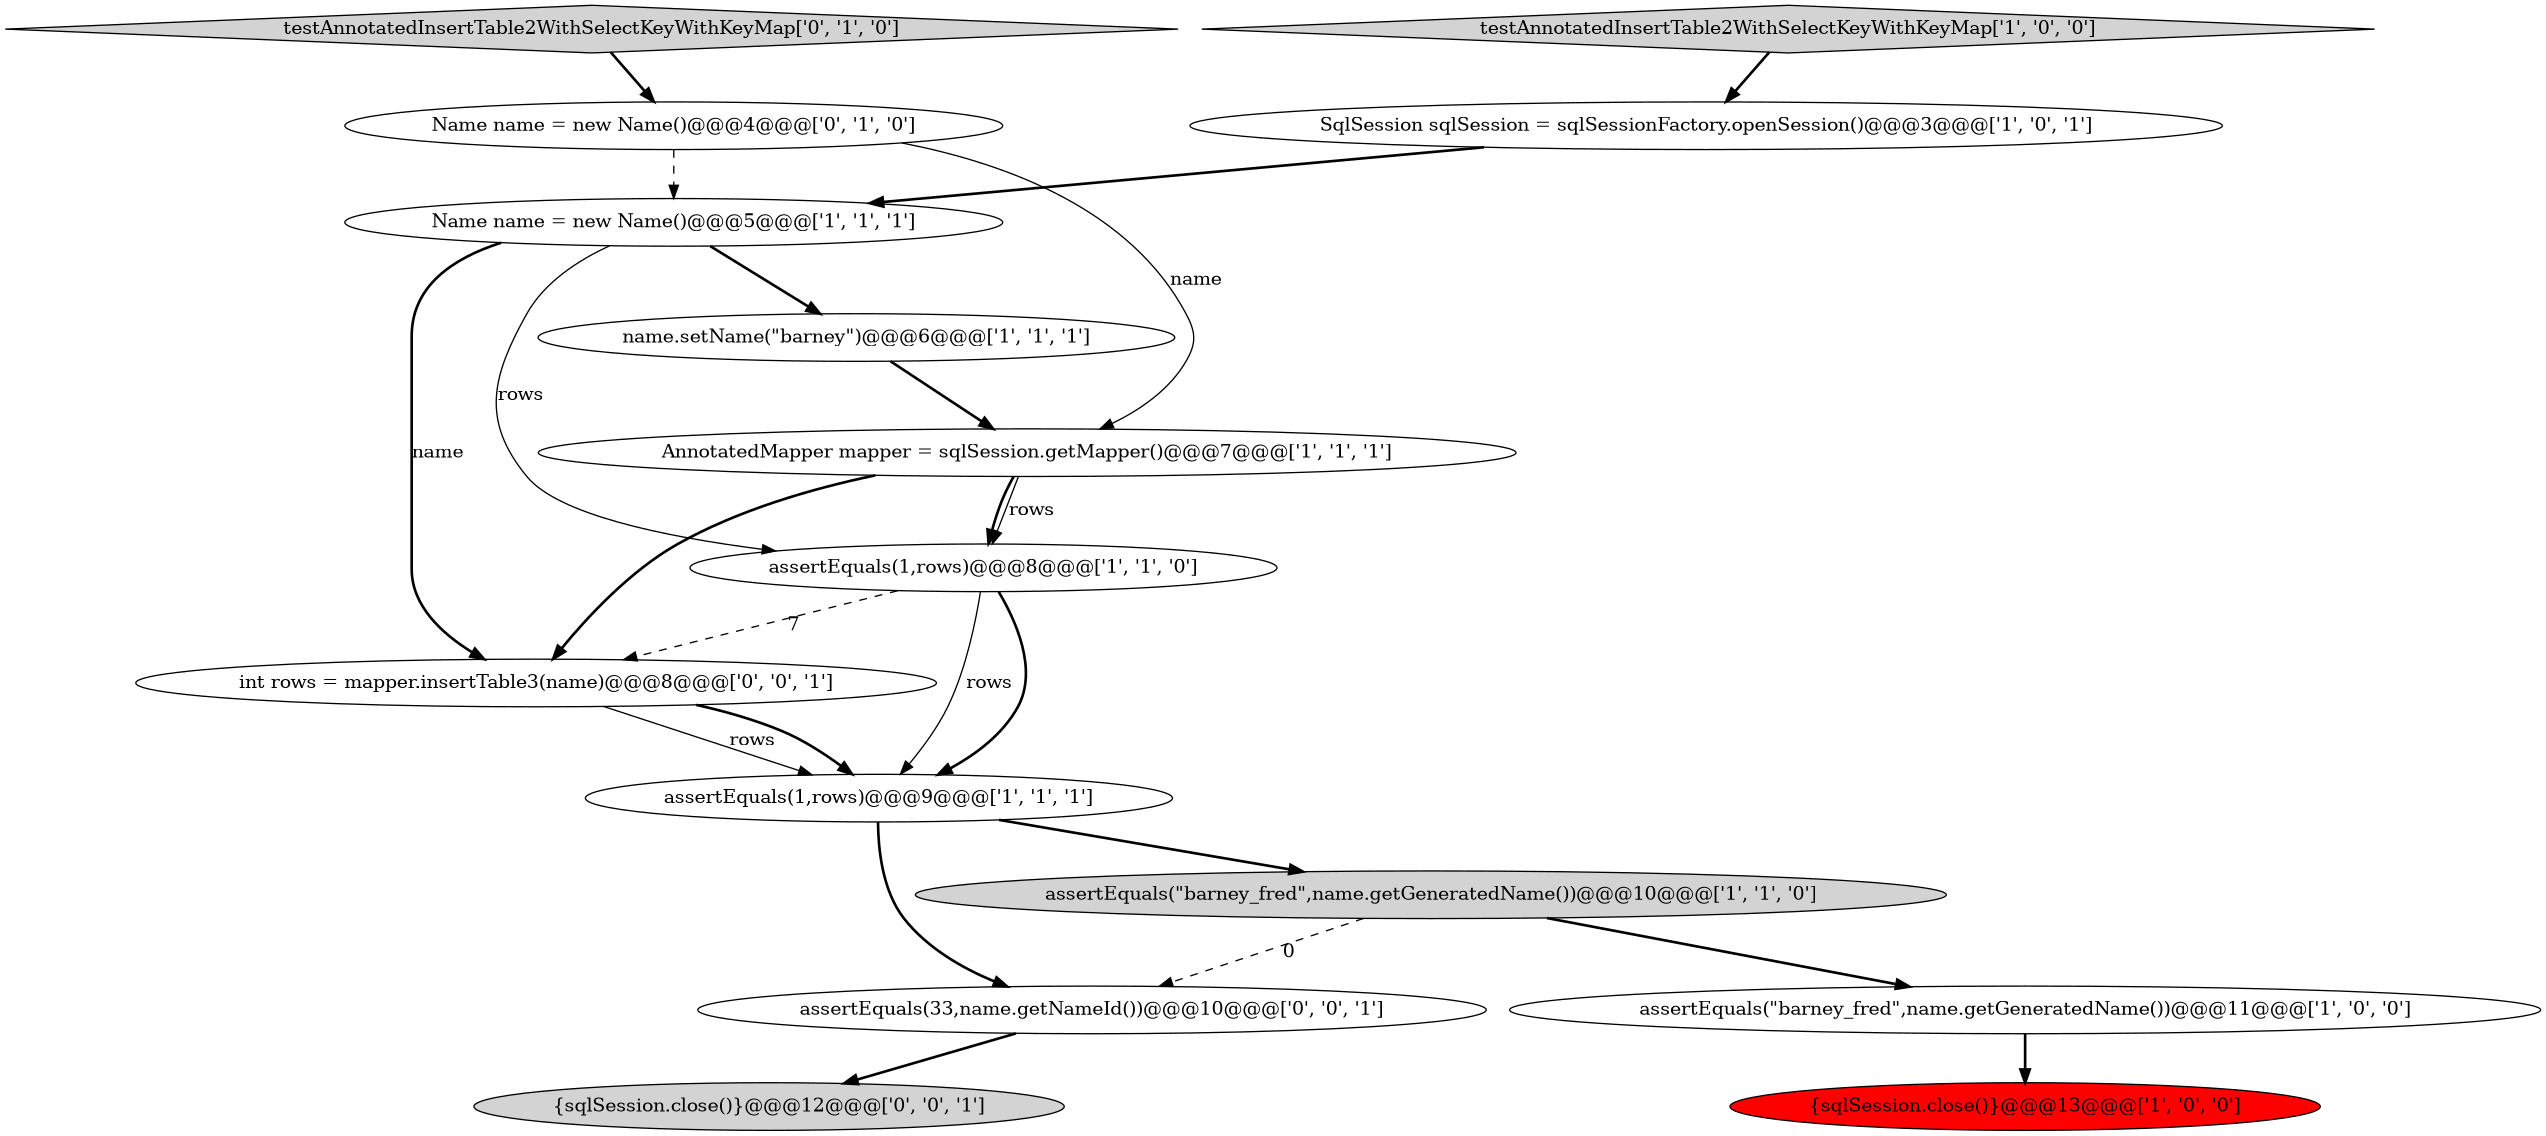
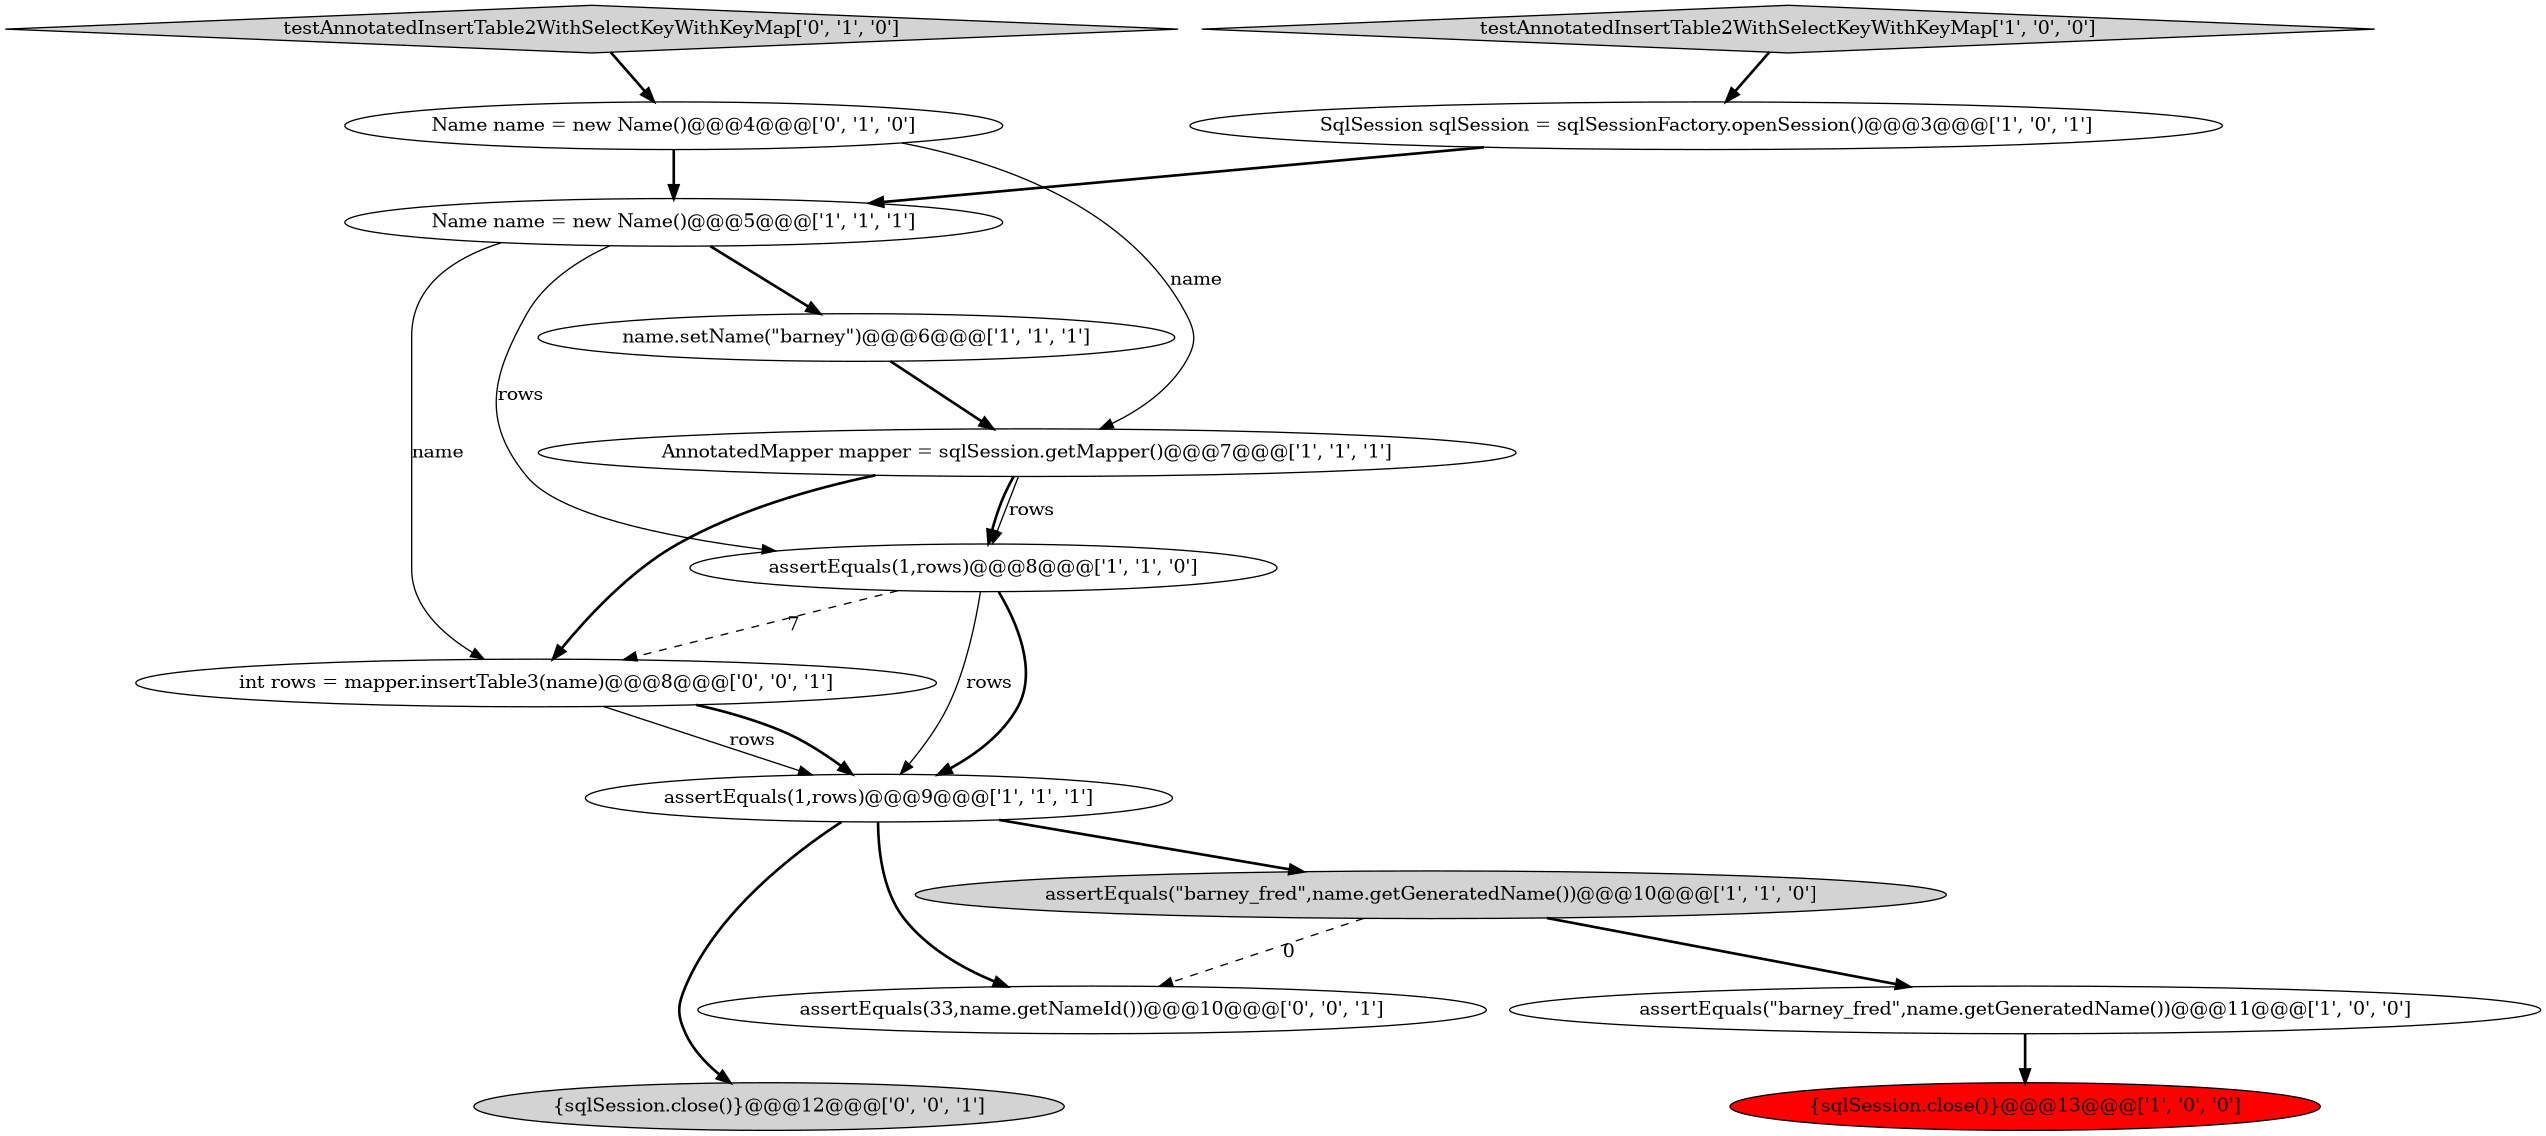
(674, 168) -> (674, 168)
(412, 437) -> (412, 437)
(937, 1056) -> (718, 932)
